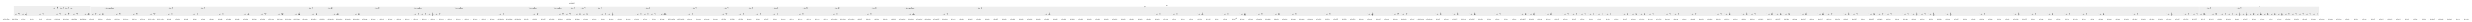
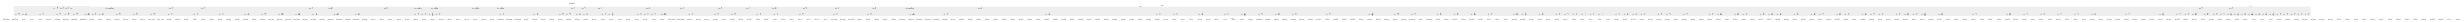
(1514, 19) -> none
